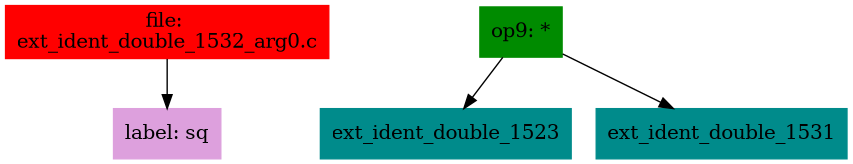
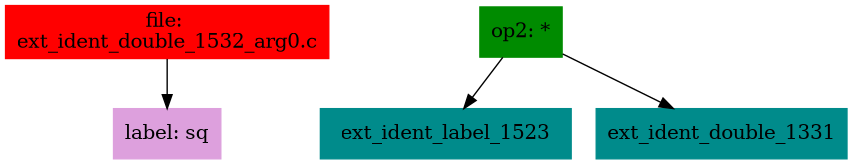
(521, 32) -> (521, 32)
(446, 134) -> (446, 134)
(722, 134) -> (722, 134)
